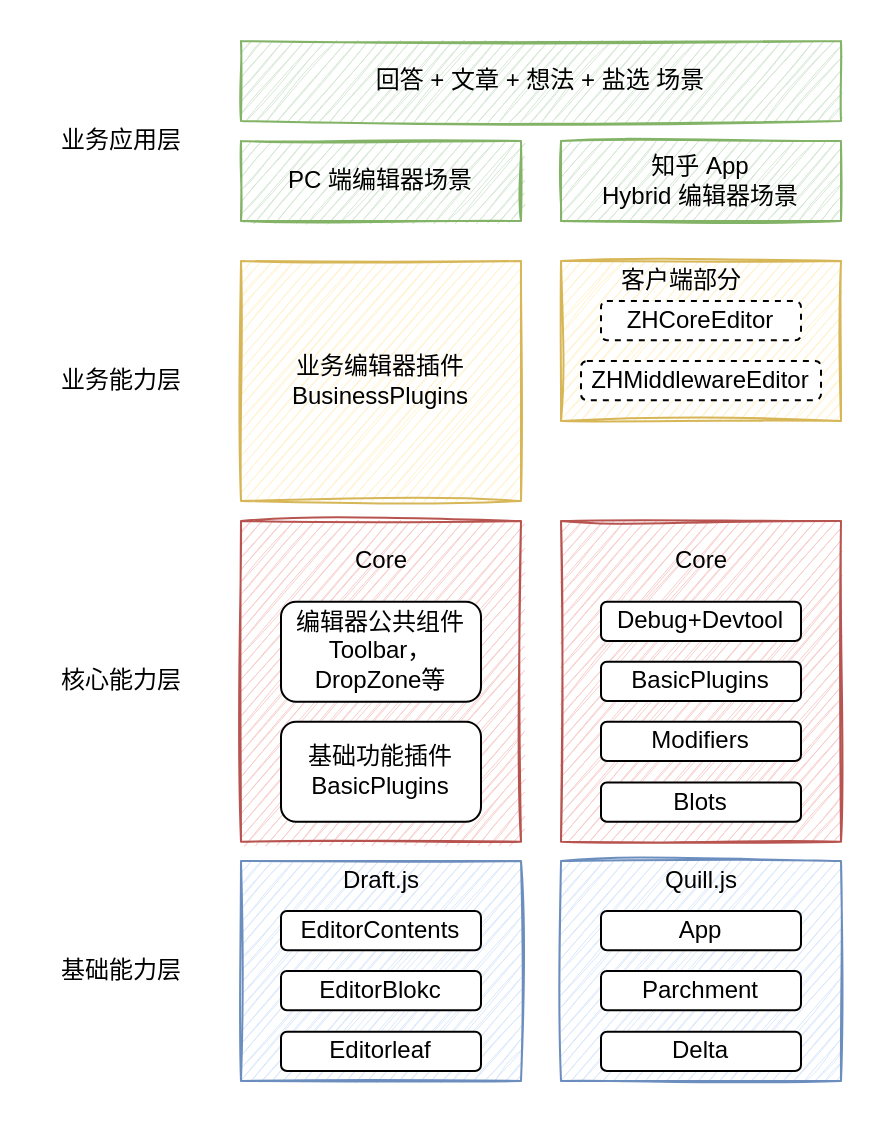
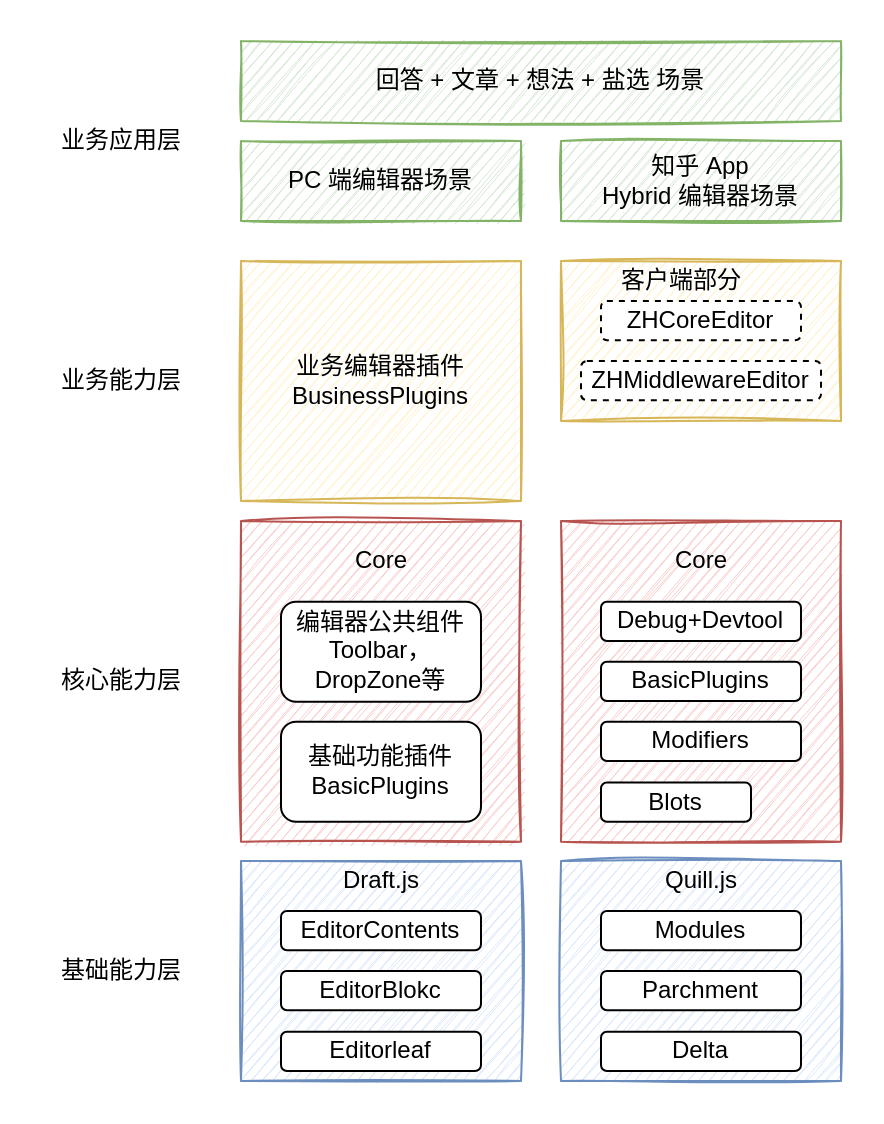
(701, 802) -> (676, 802)
(701, 931) -> (701, 931)
